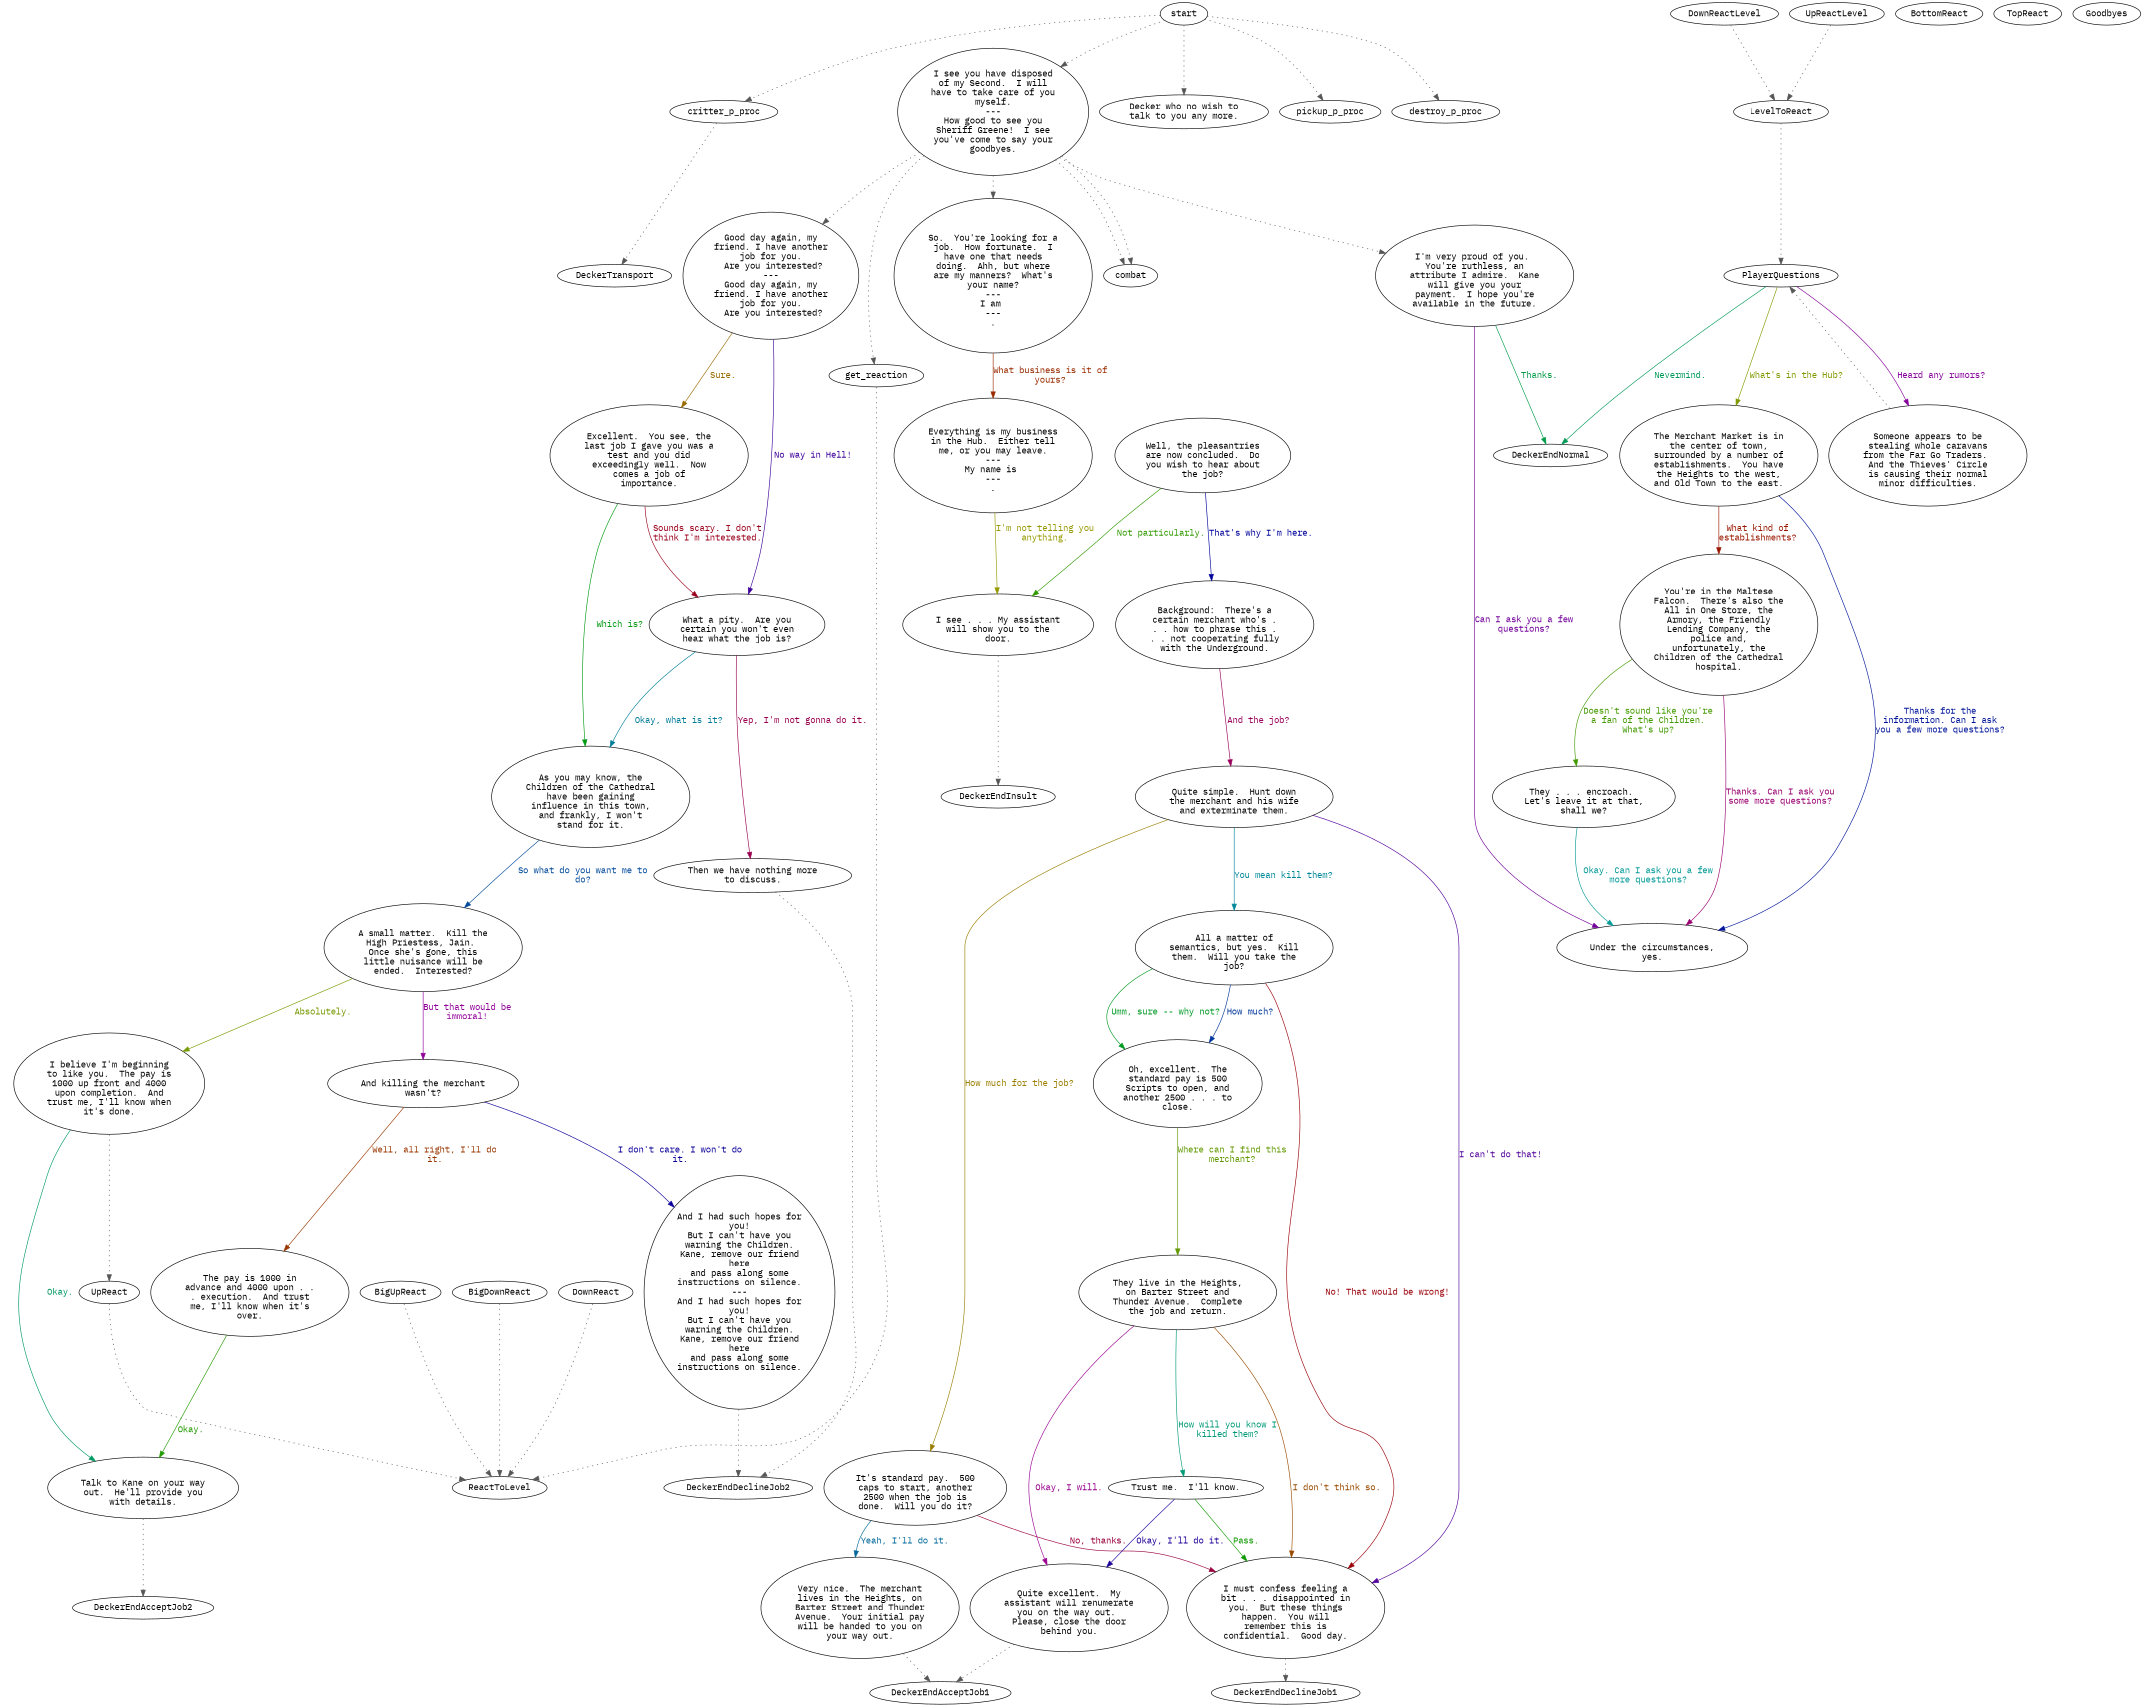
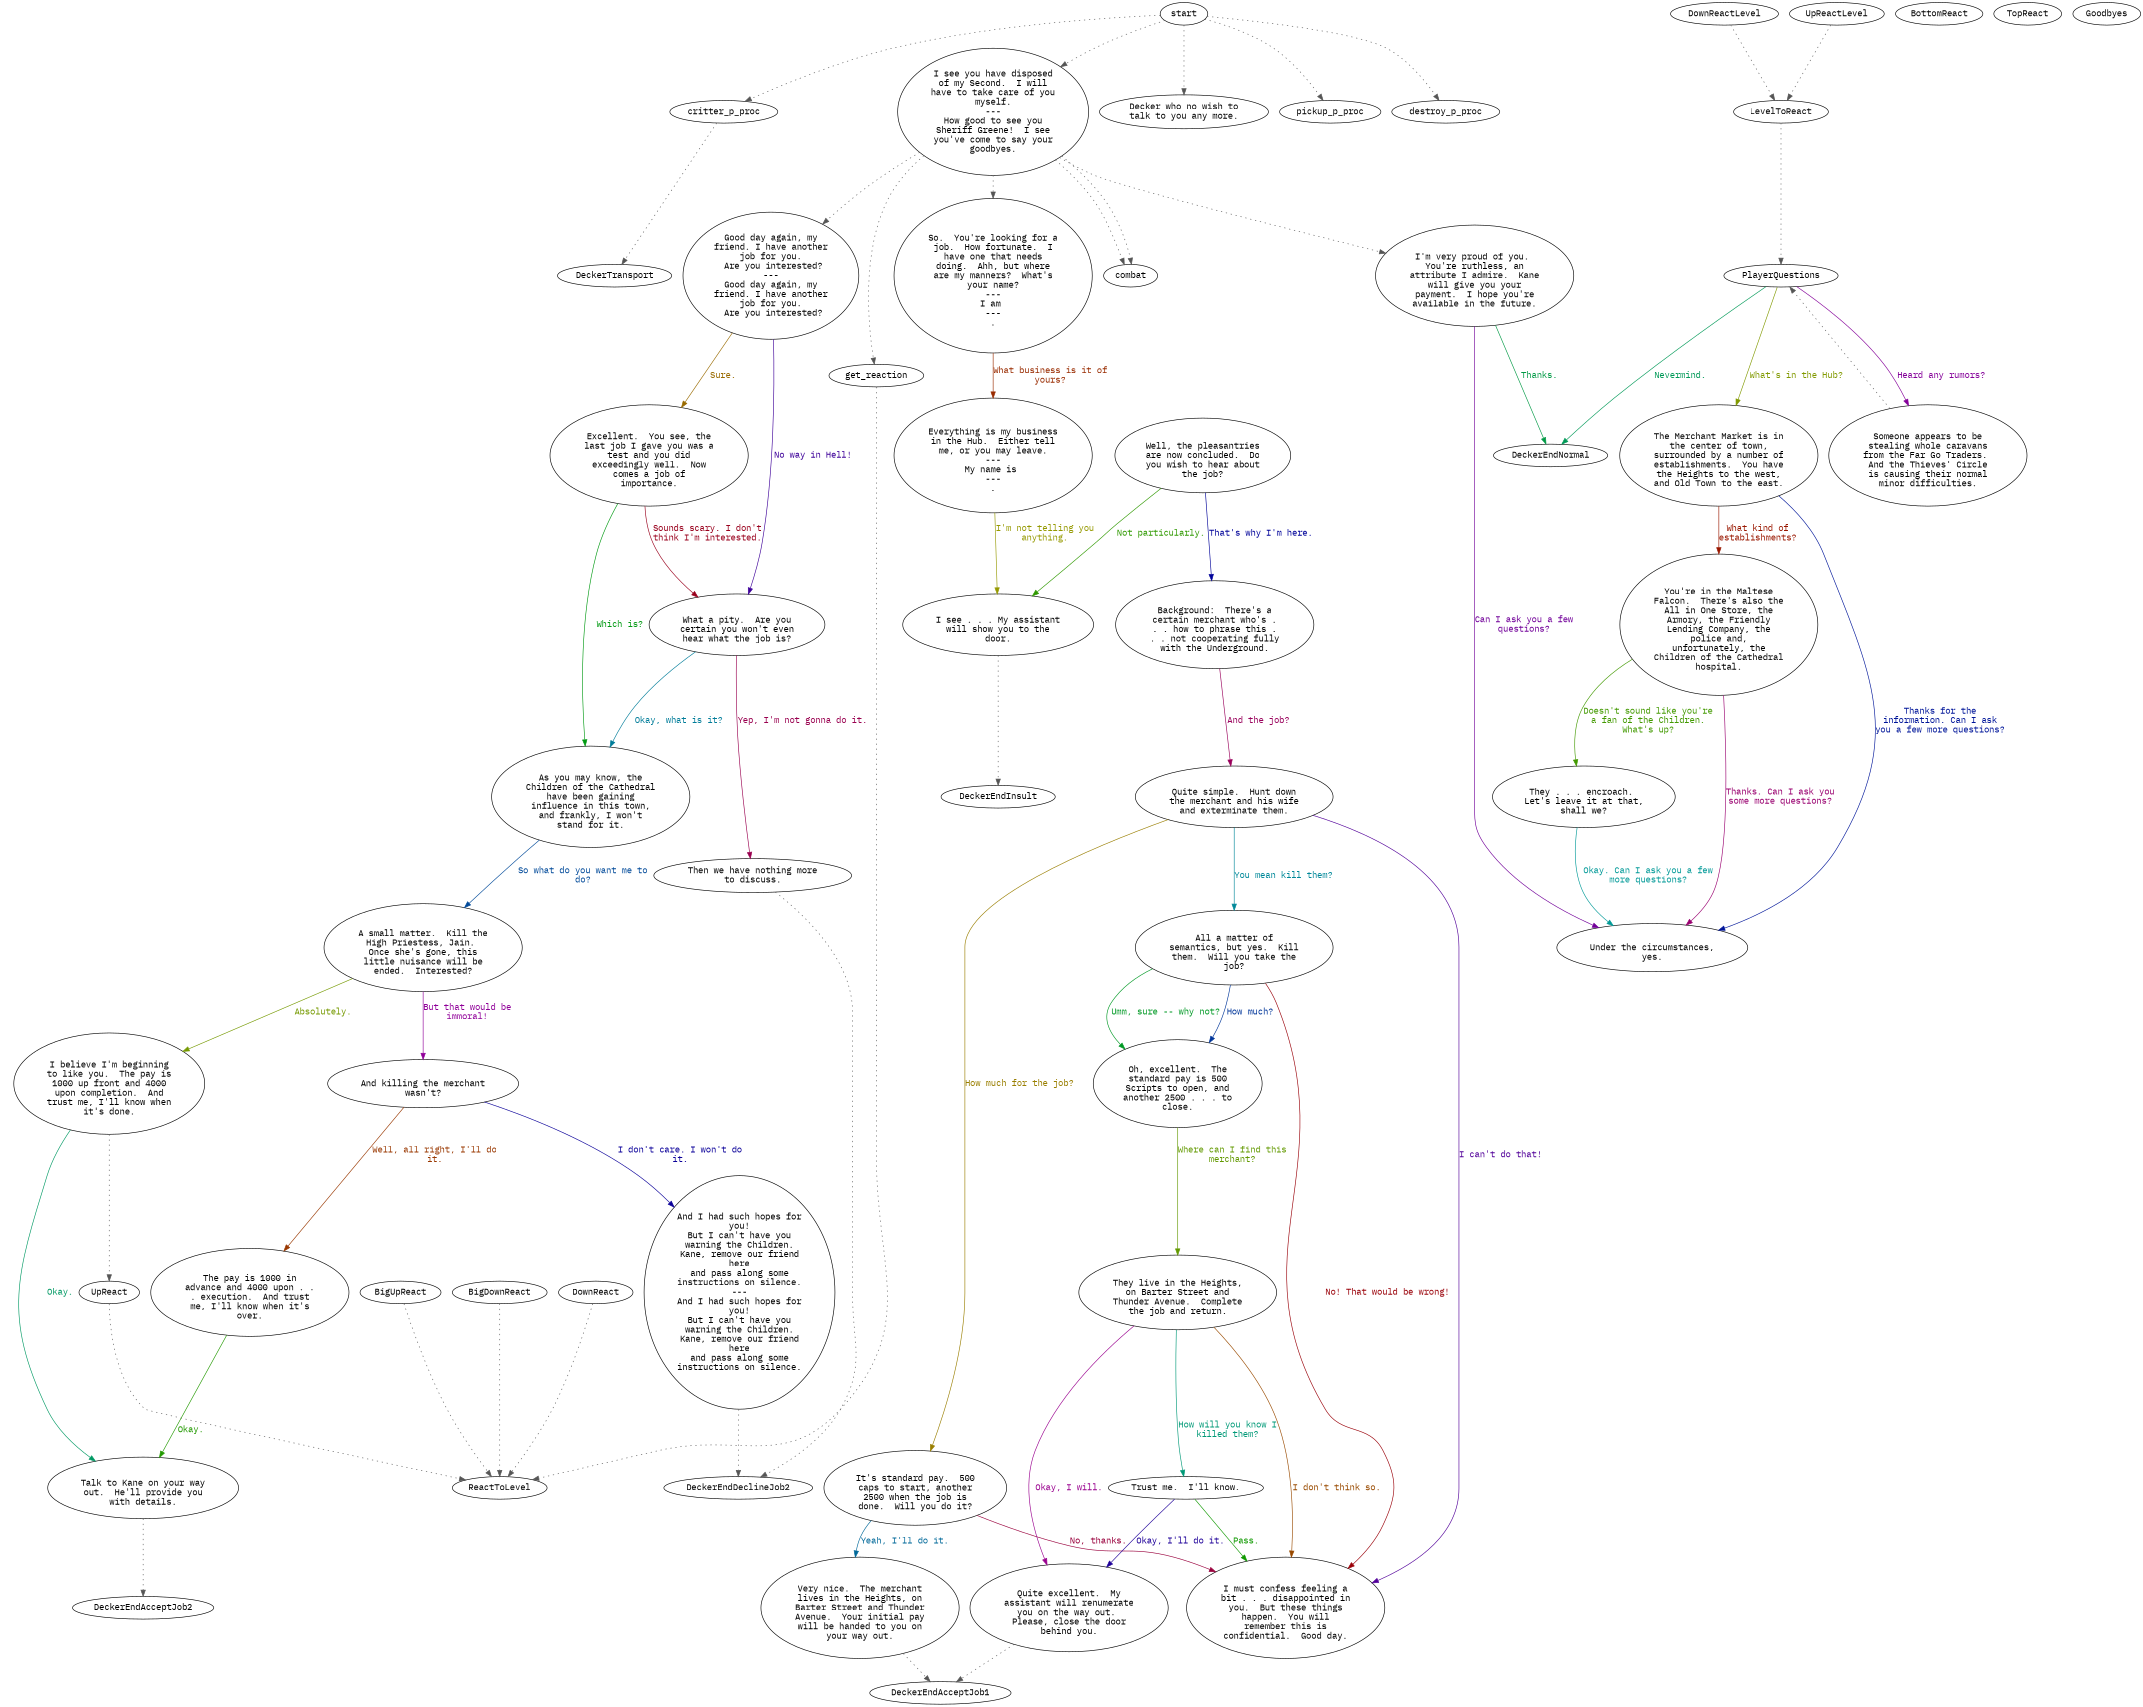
(1286, 1693) -> none
